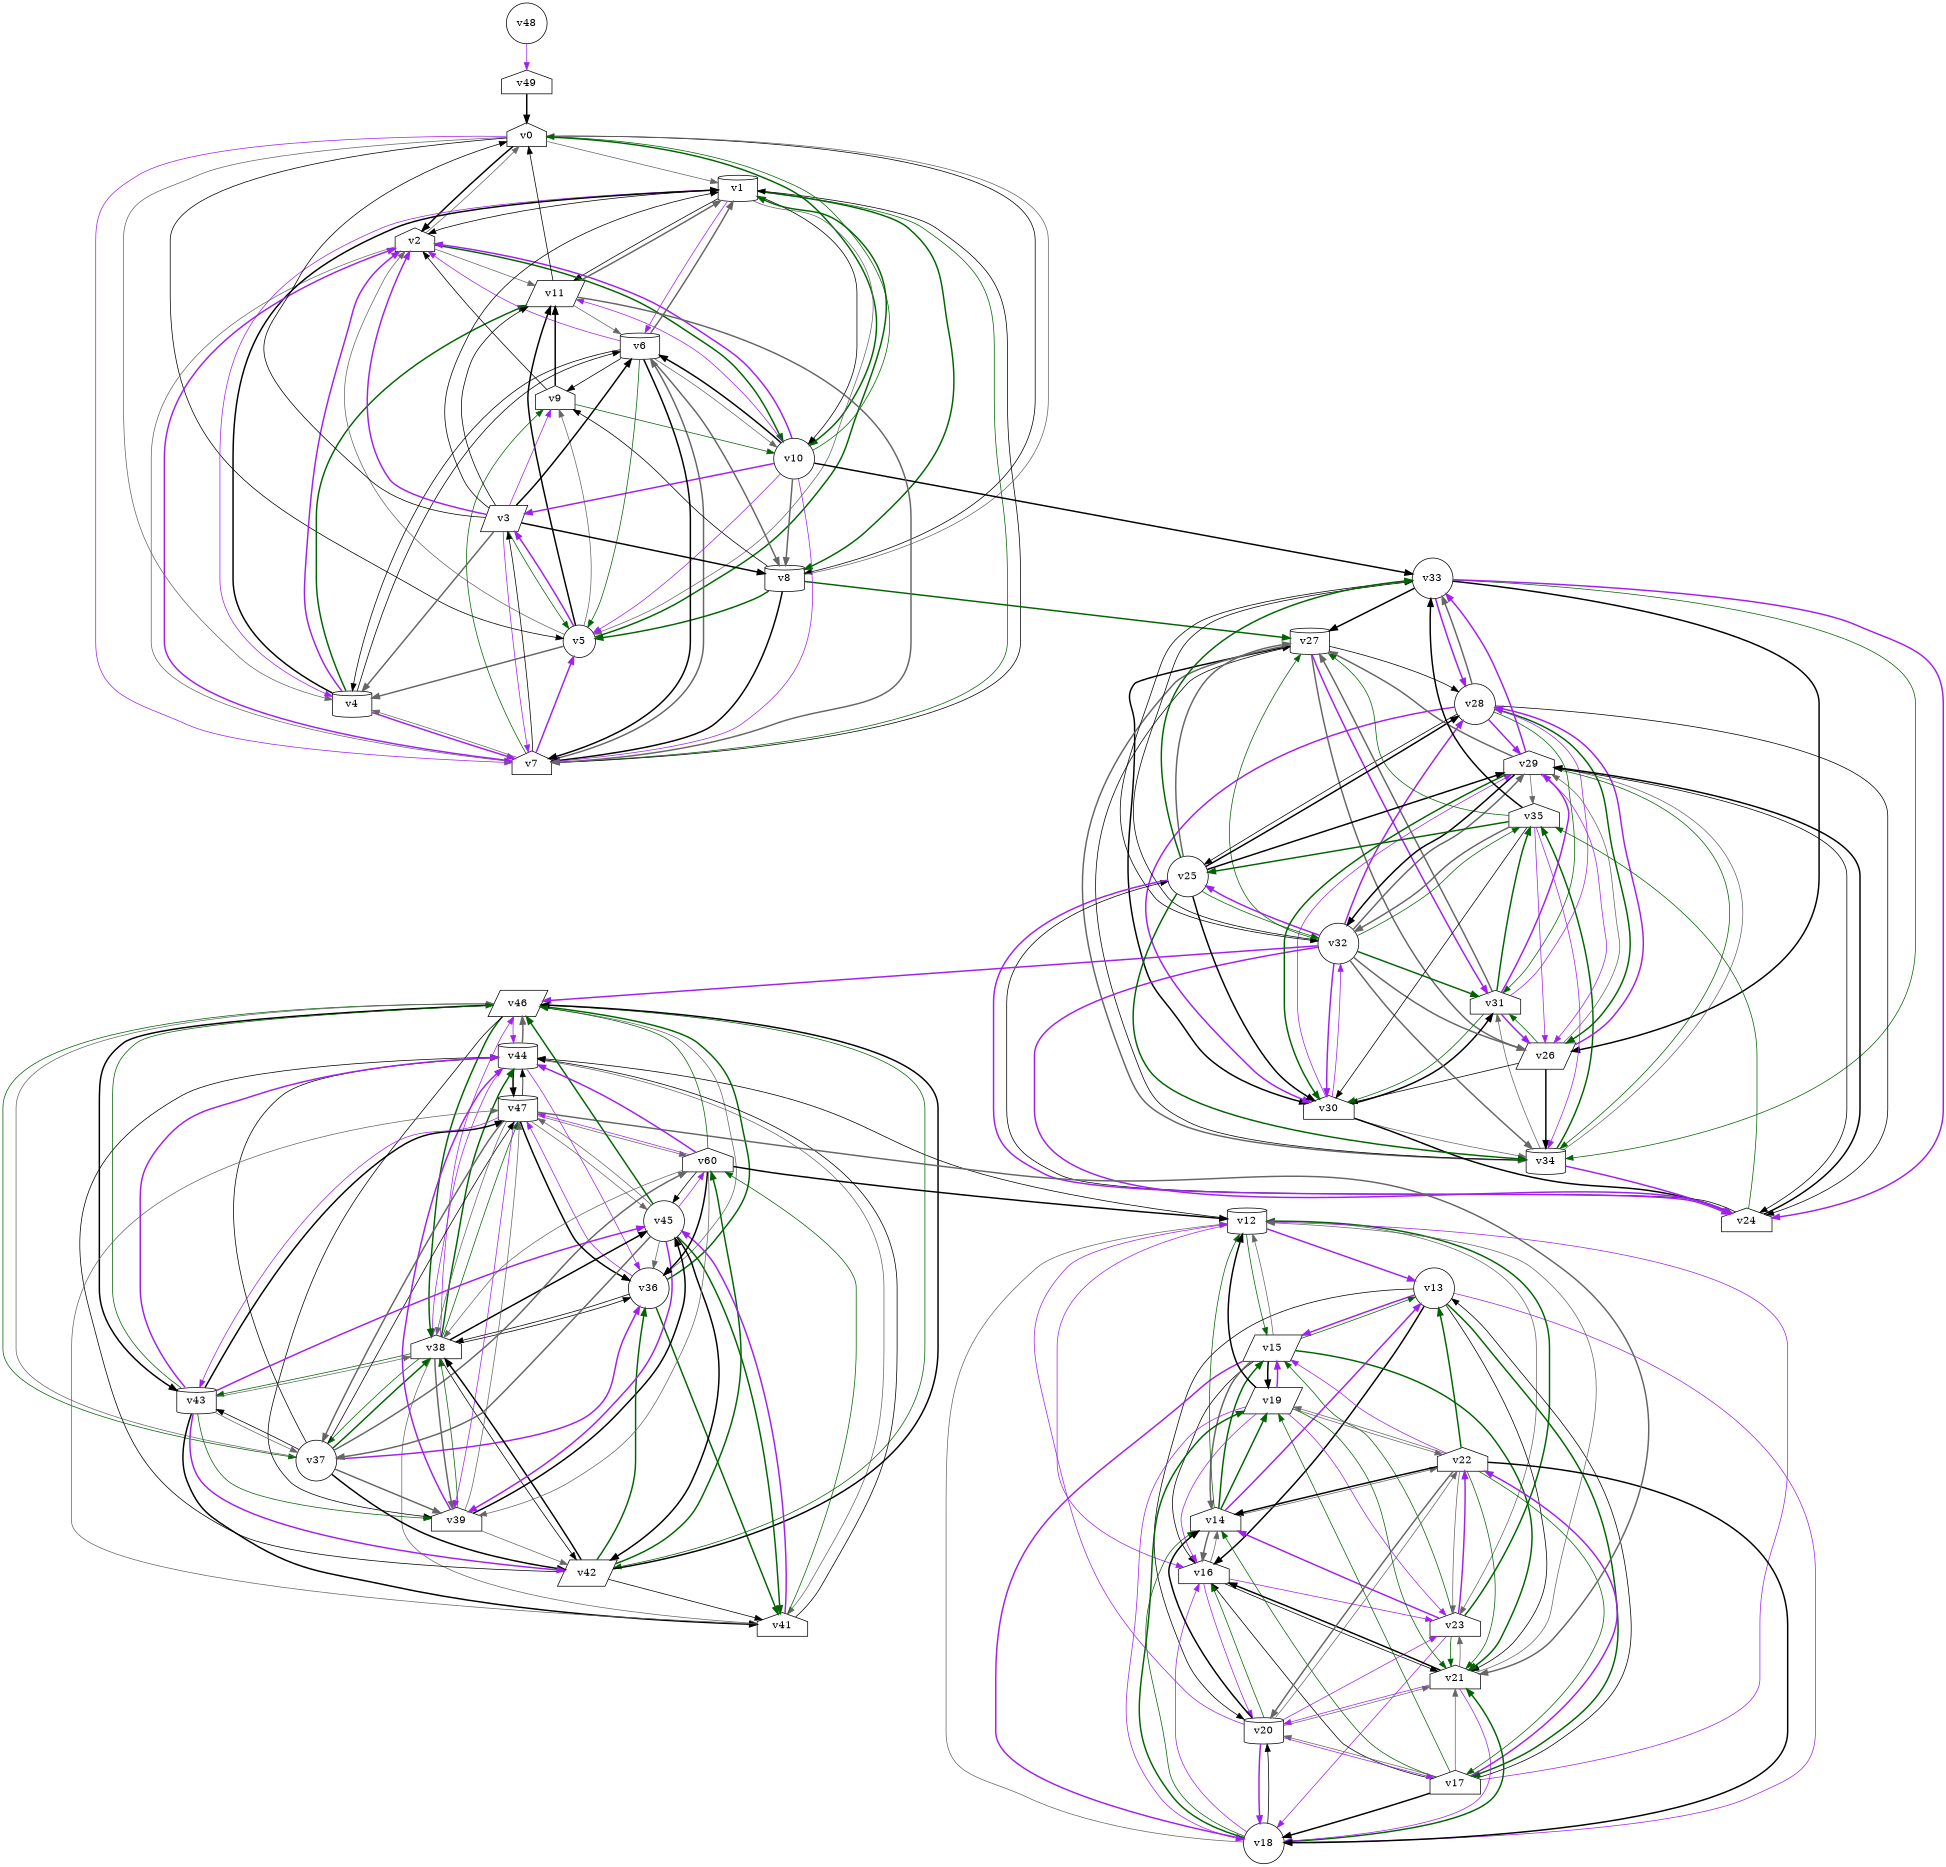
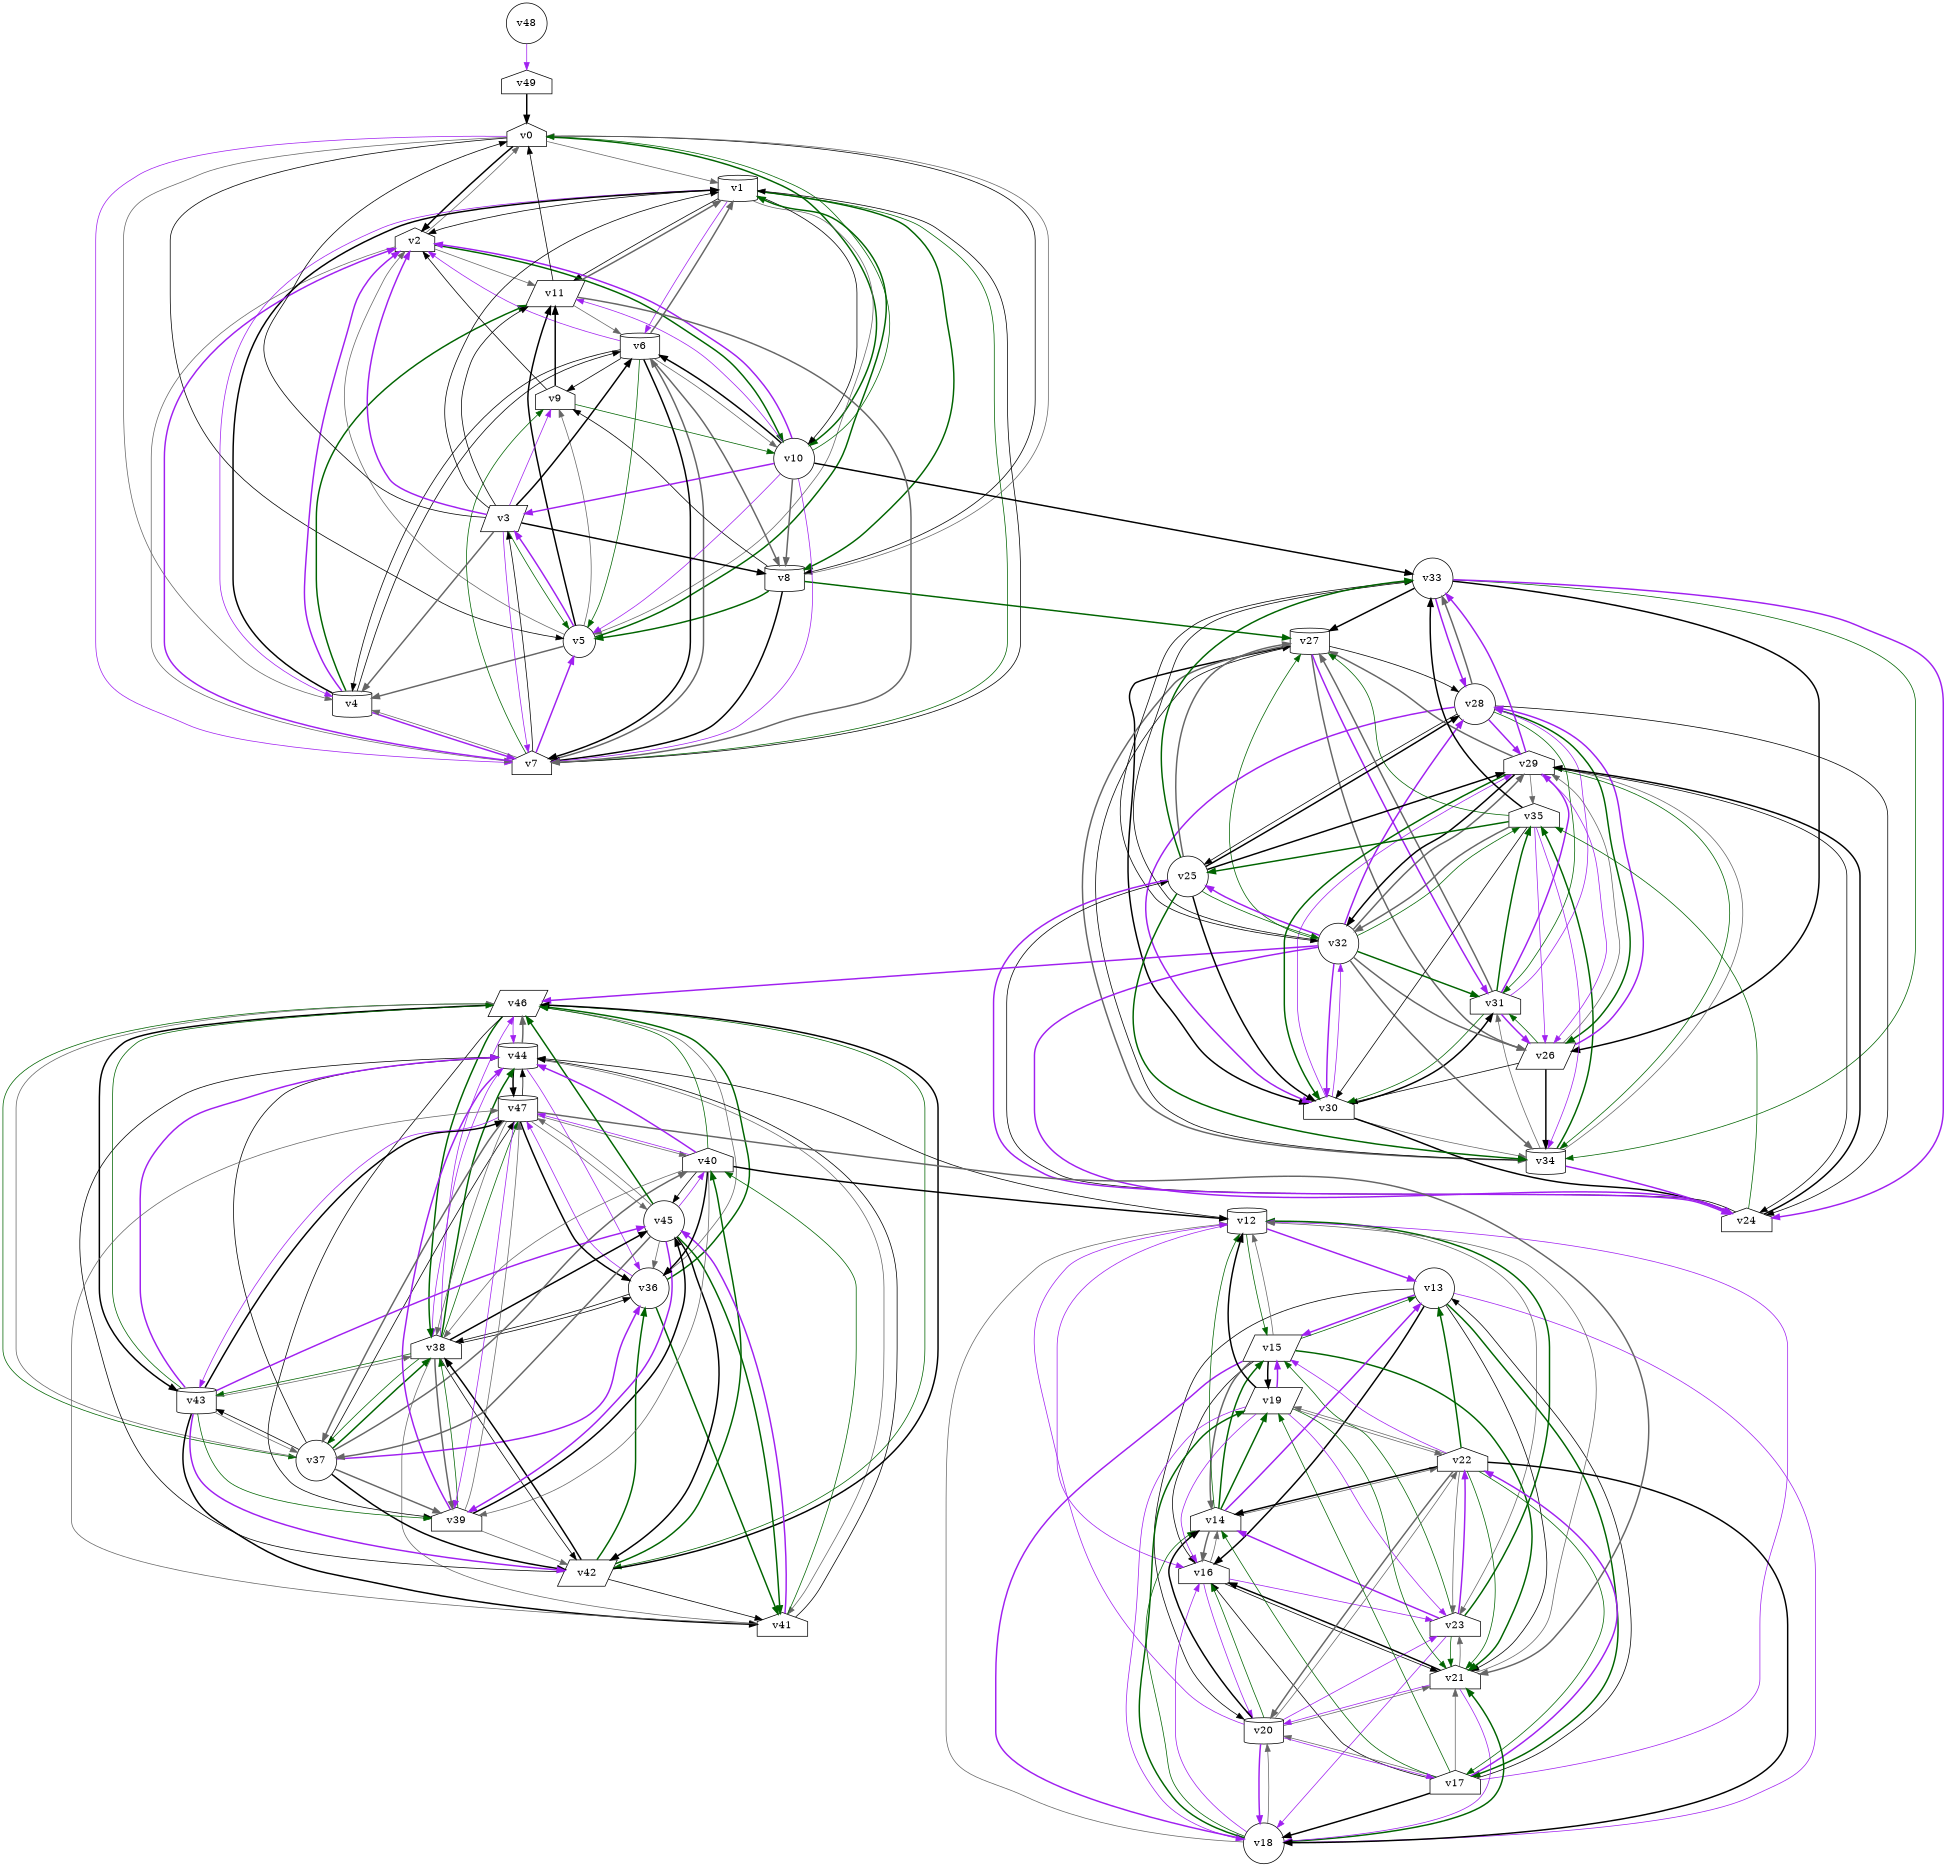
(708, 1161) -> (708, 1161)
(1269, 1787) -> (1269, 1787)
